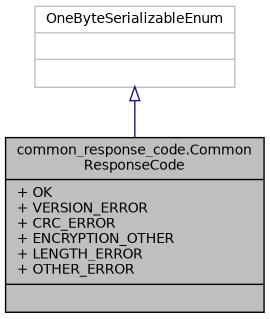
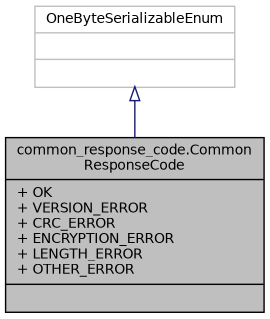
(96, 239) -> (96, 239)
